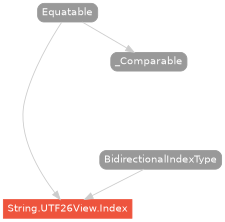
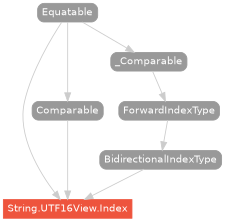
none -> (68, 111)
none -> (169, 111)
(68, 209) -> (68, 209)
